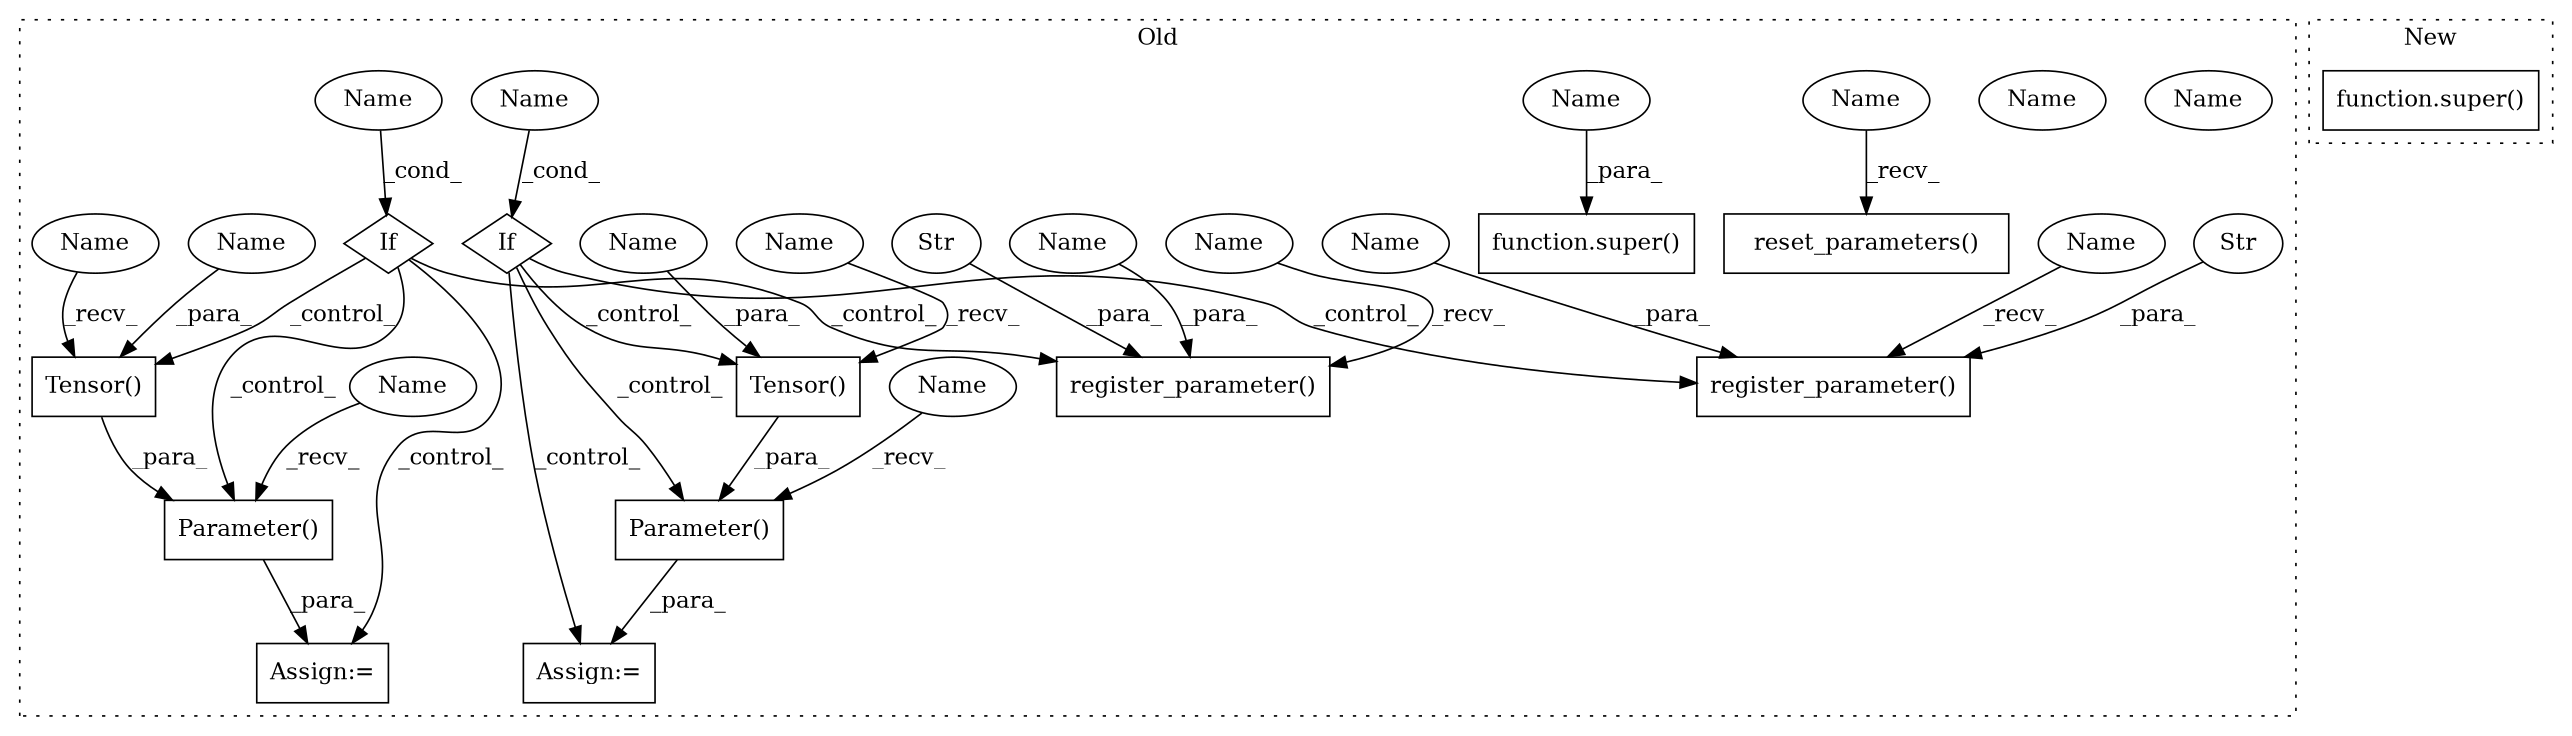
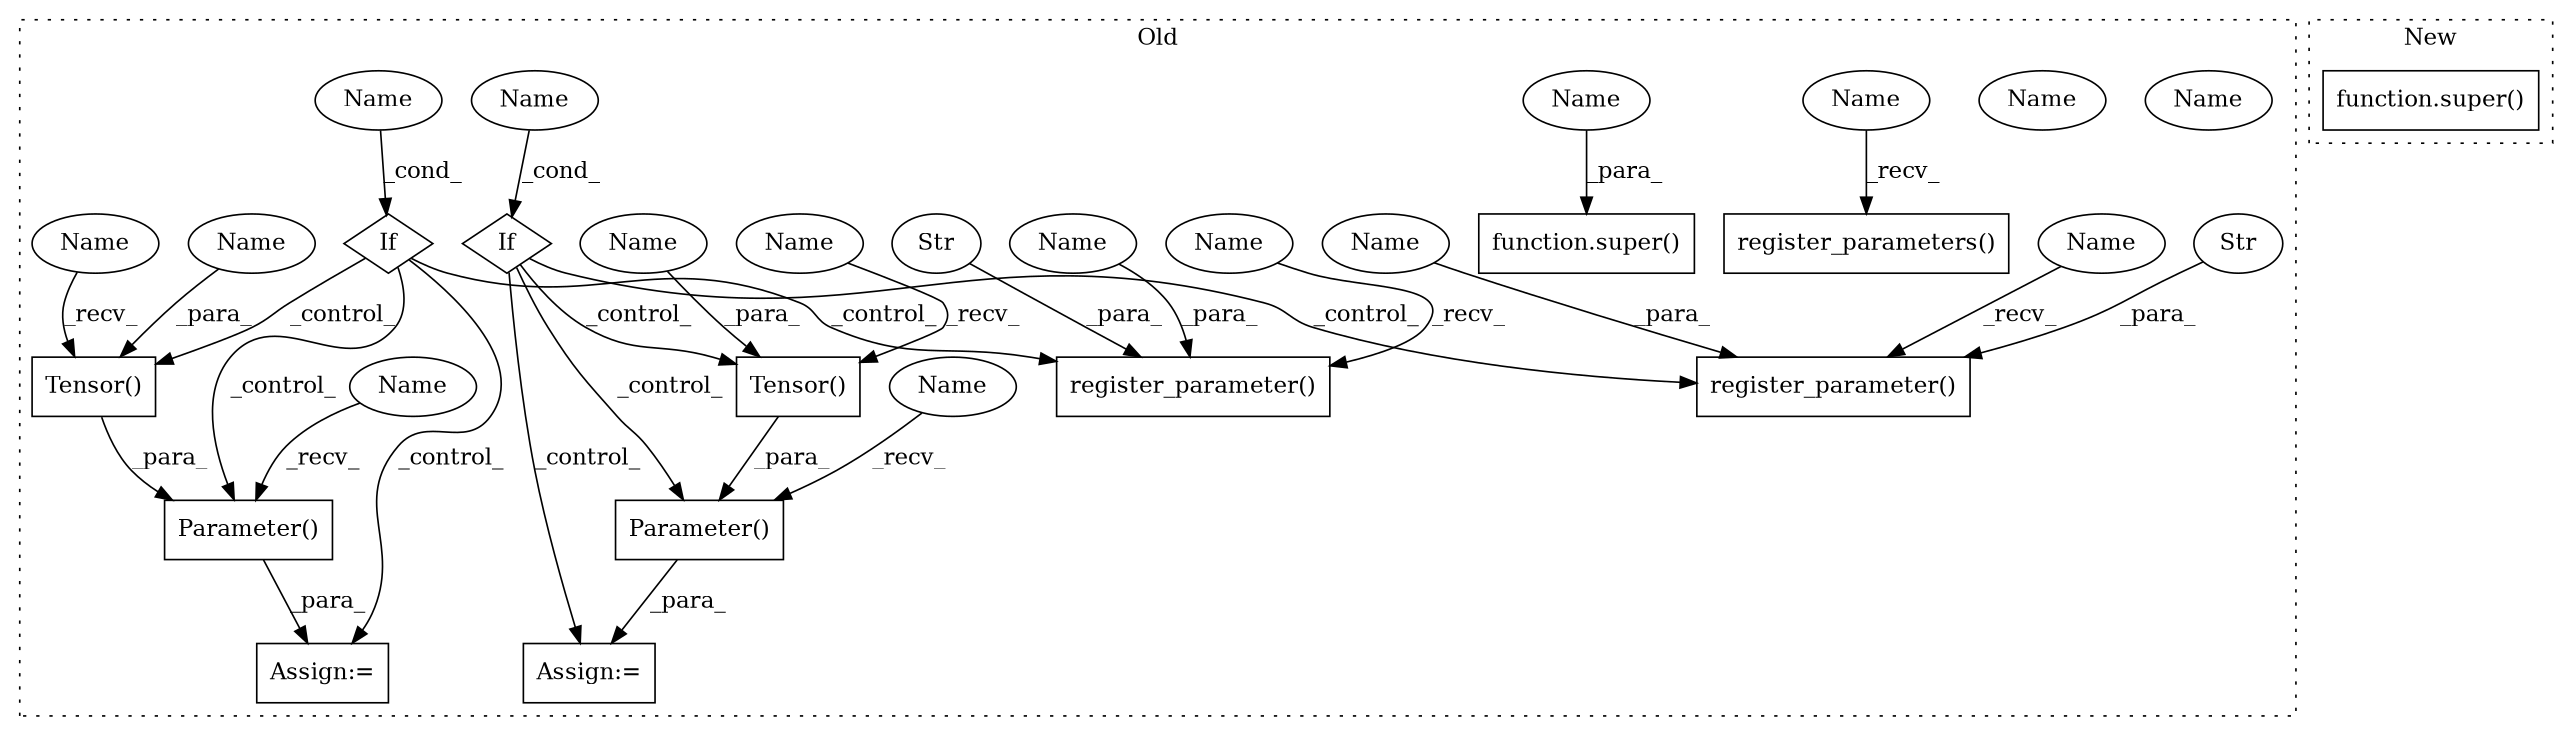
(1866, 244) -> (1866, 244)
